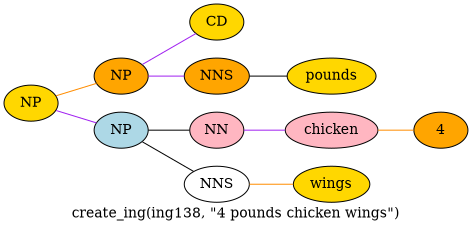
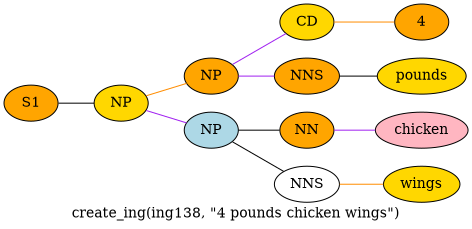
none -> (31, 103)
(217, 130) -> (307, 130)
(396, 130) -> (364, 22)
